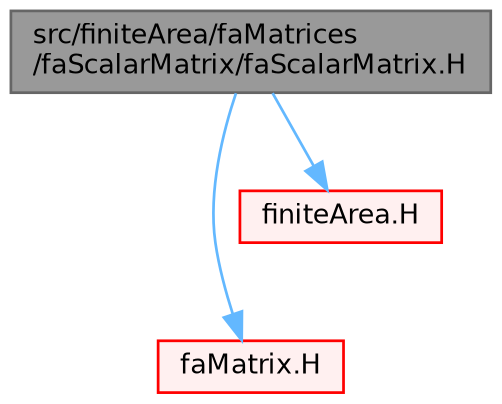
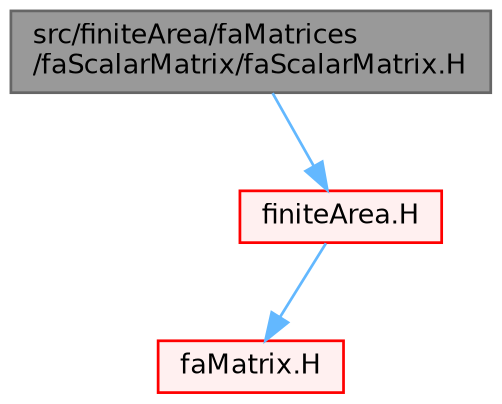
(214, 203) -> (303, 280)
